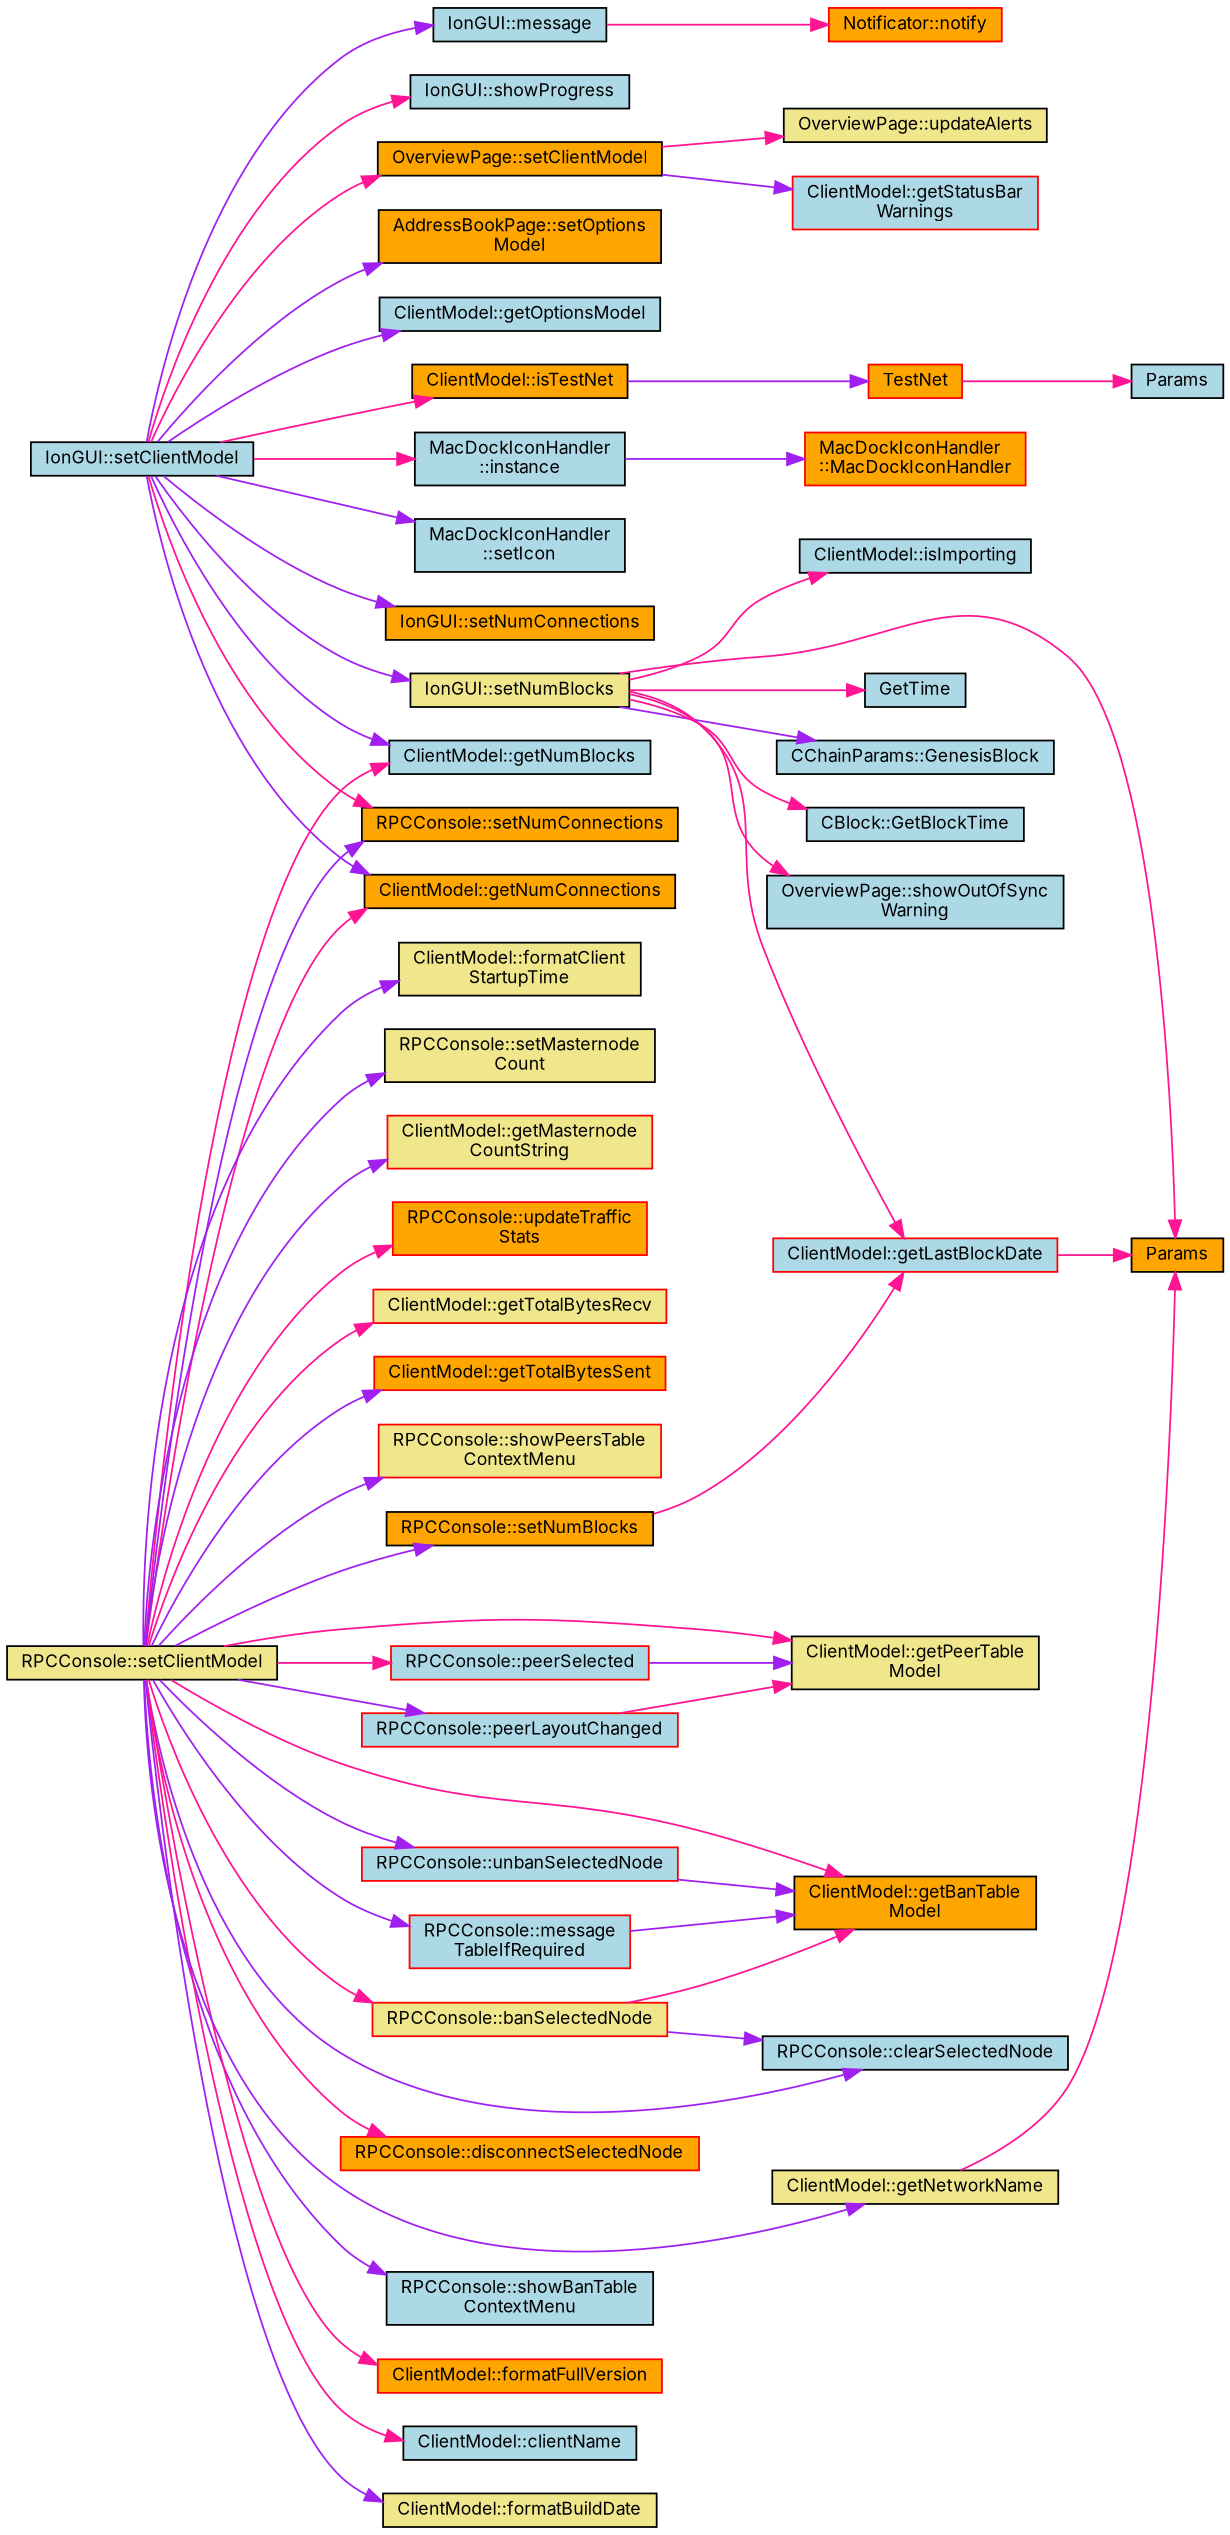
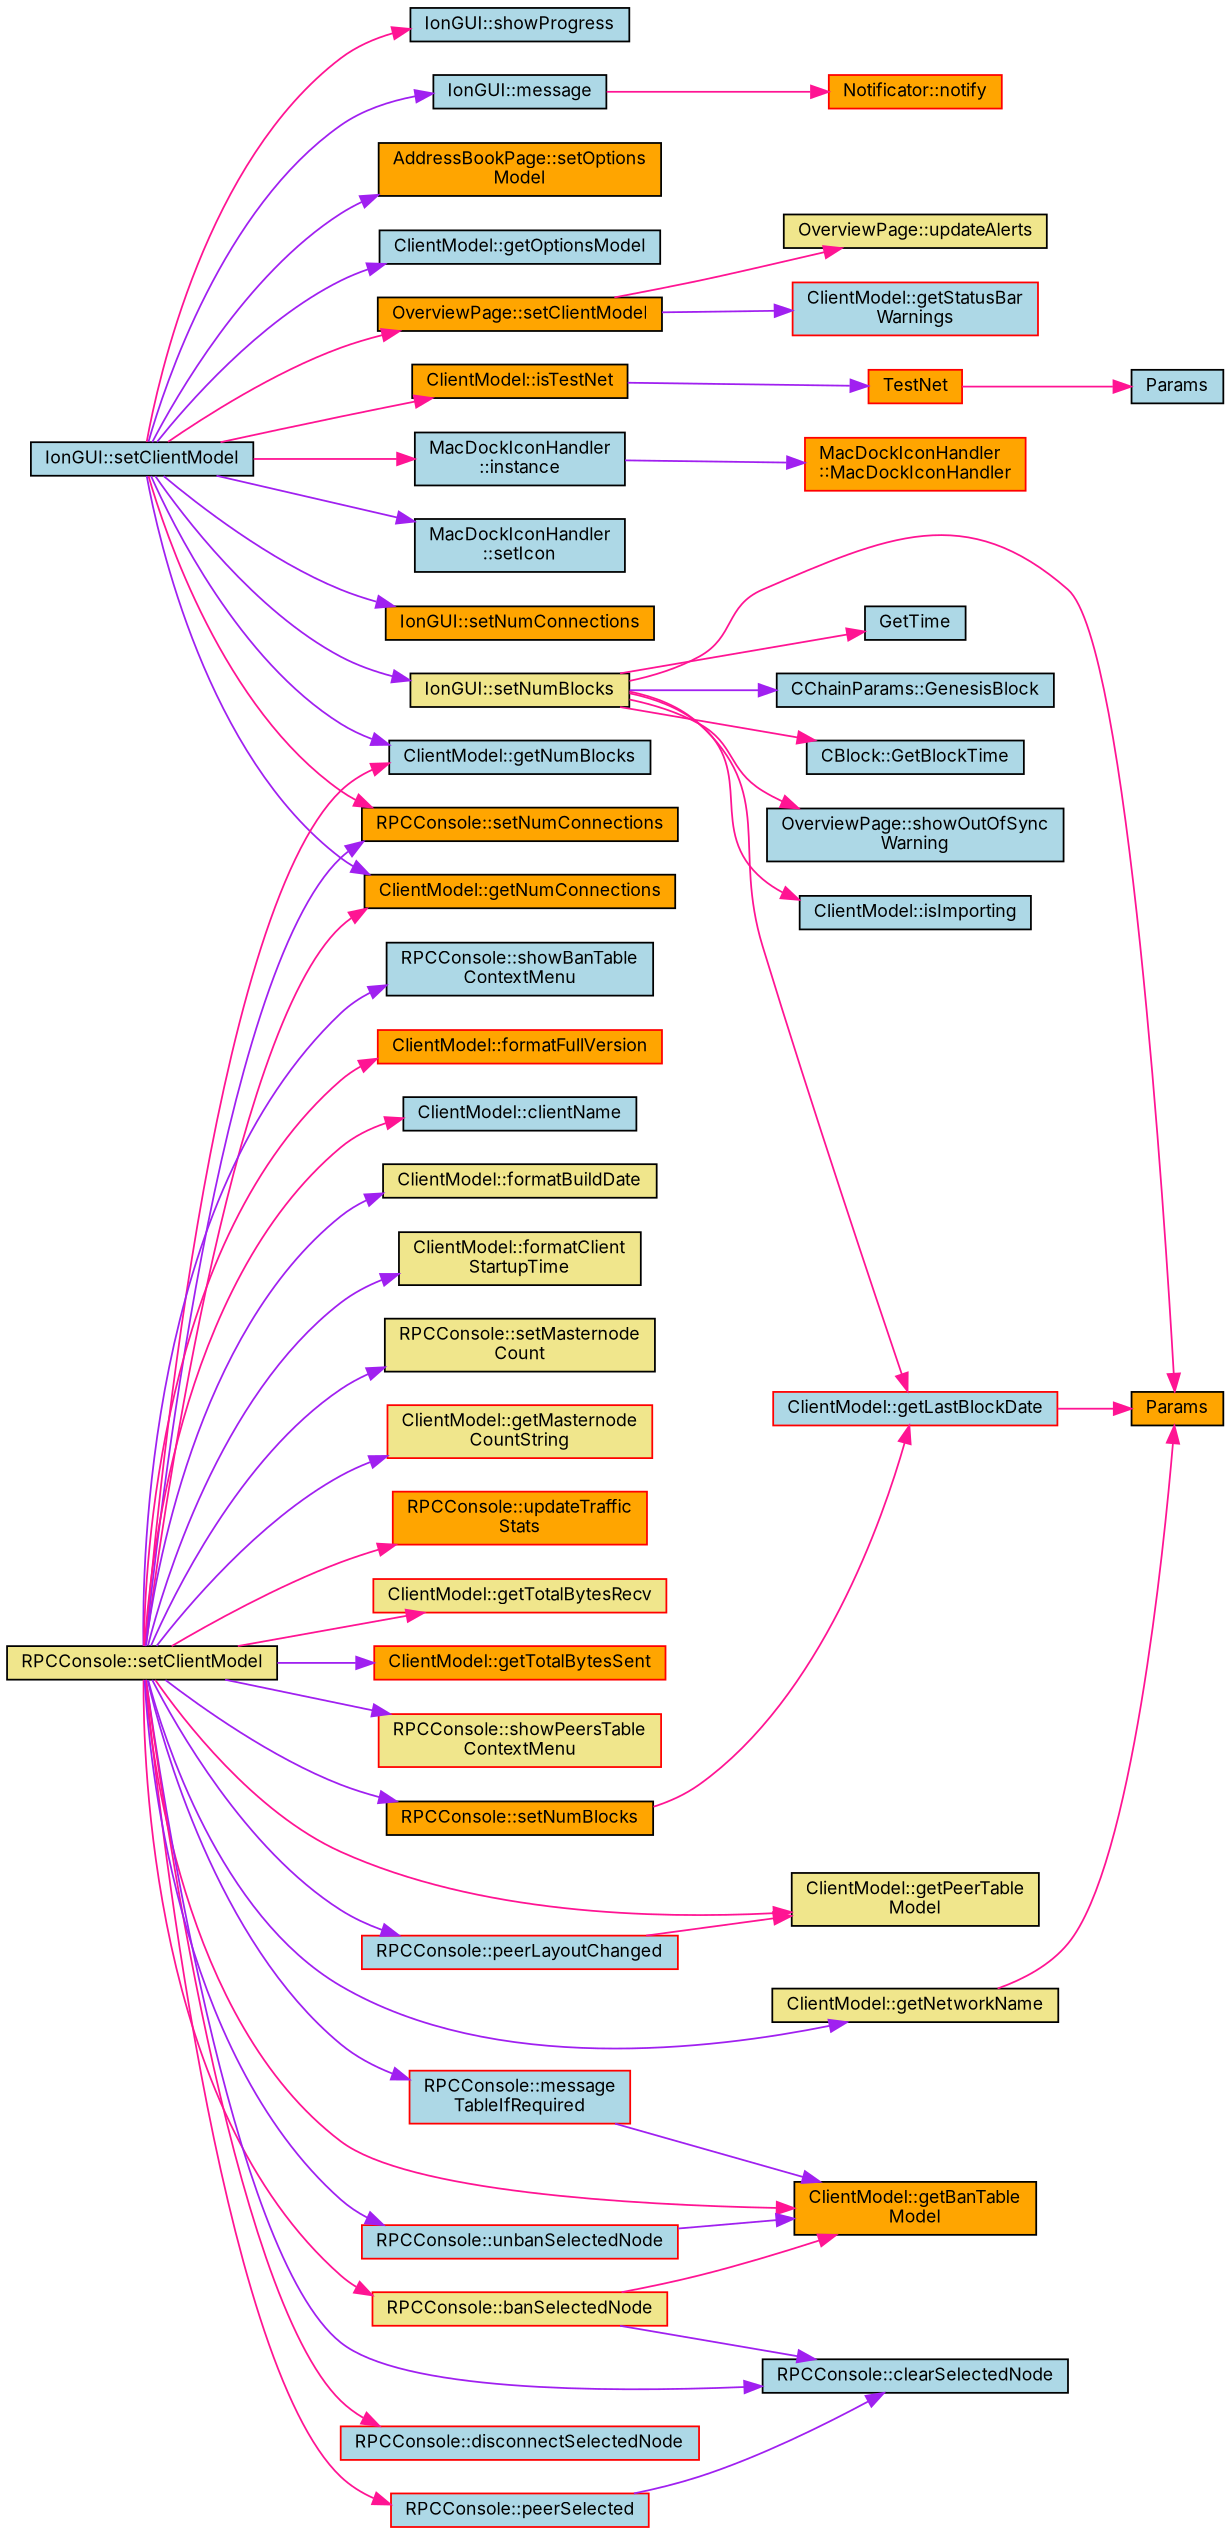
(711, 1663) -> (754, 2456)
(520, 2154) -> (520, 2443)
